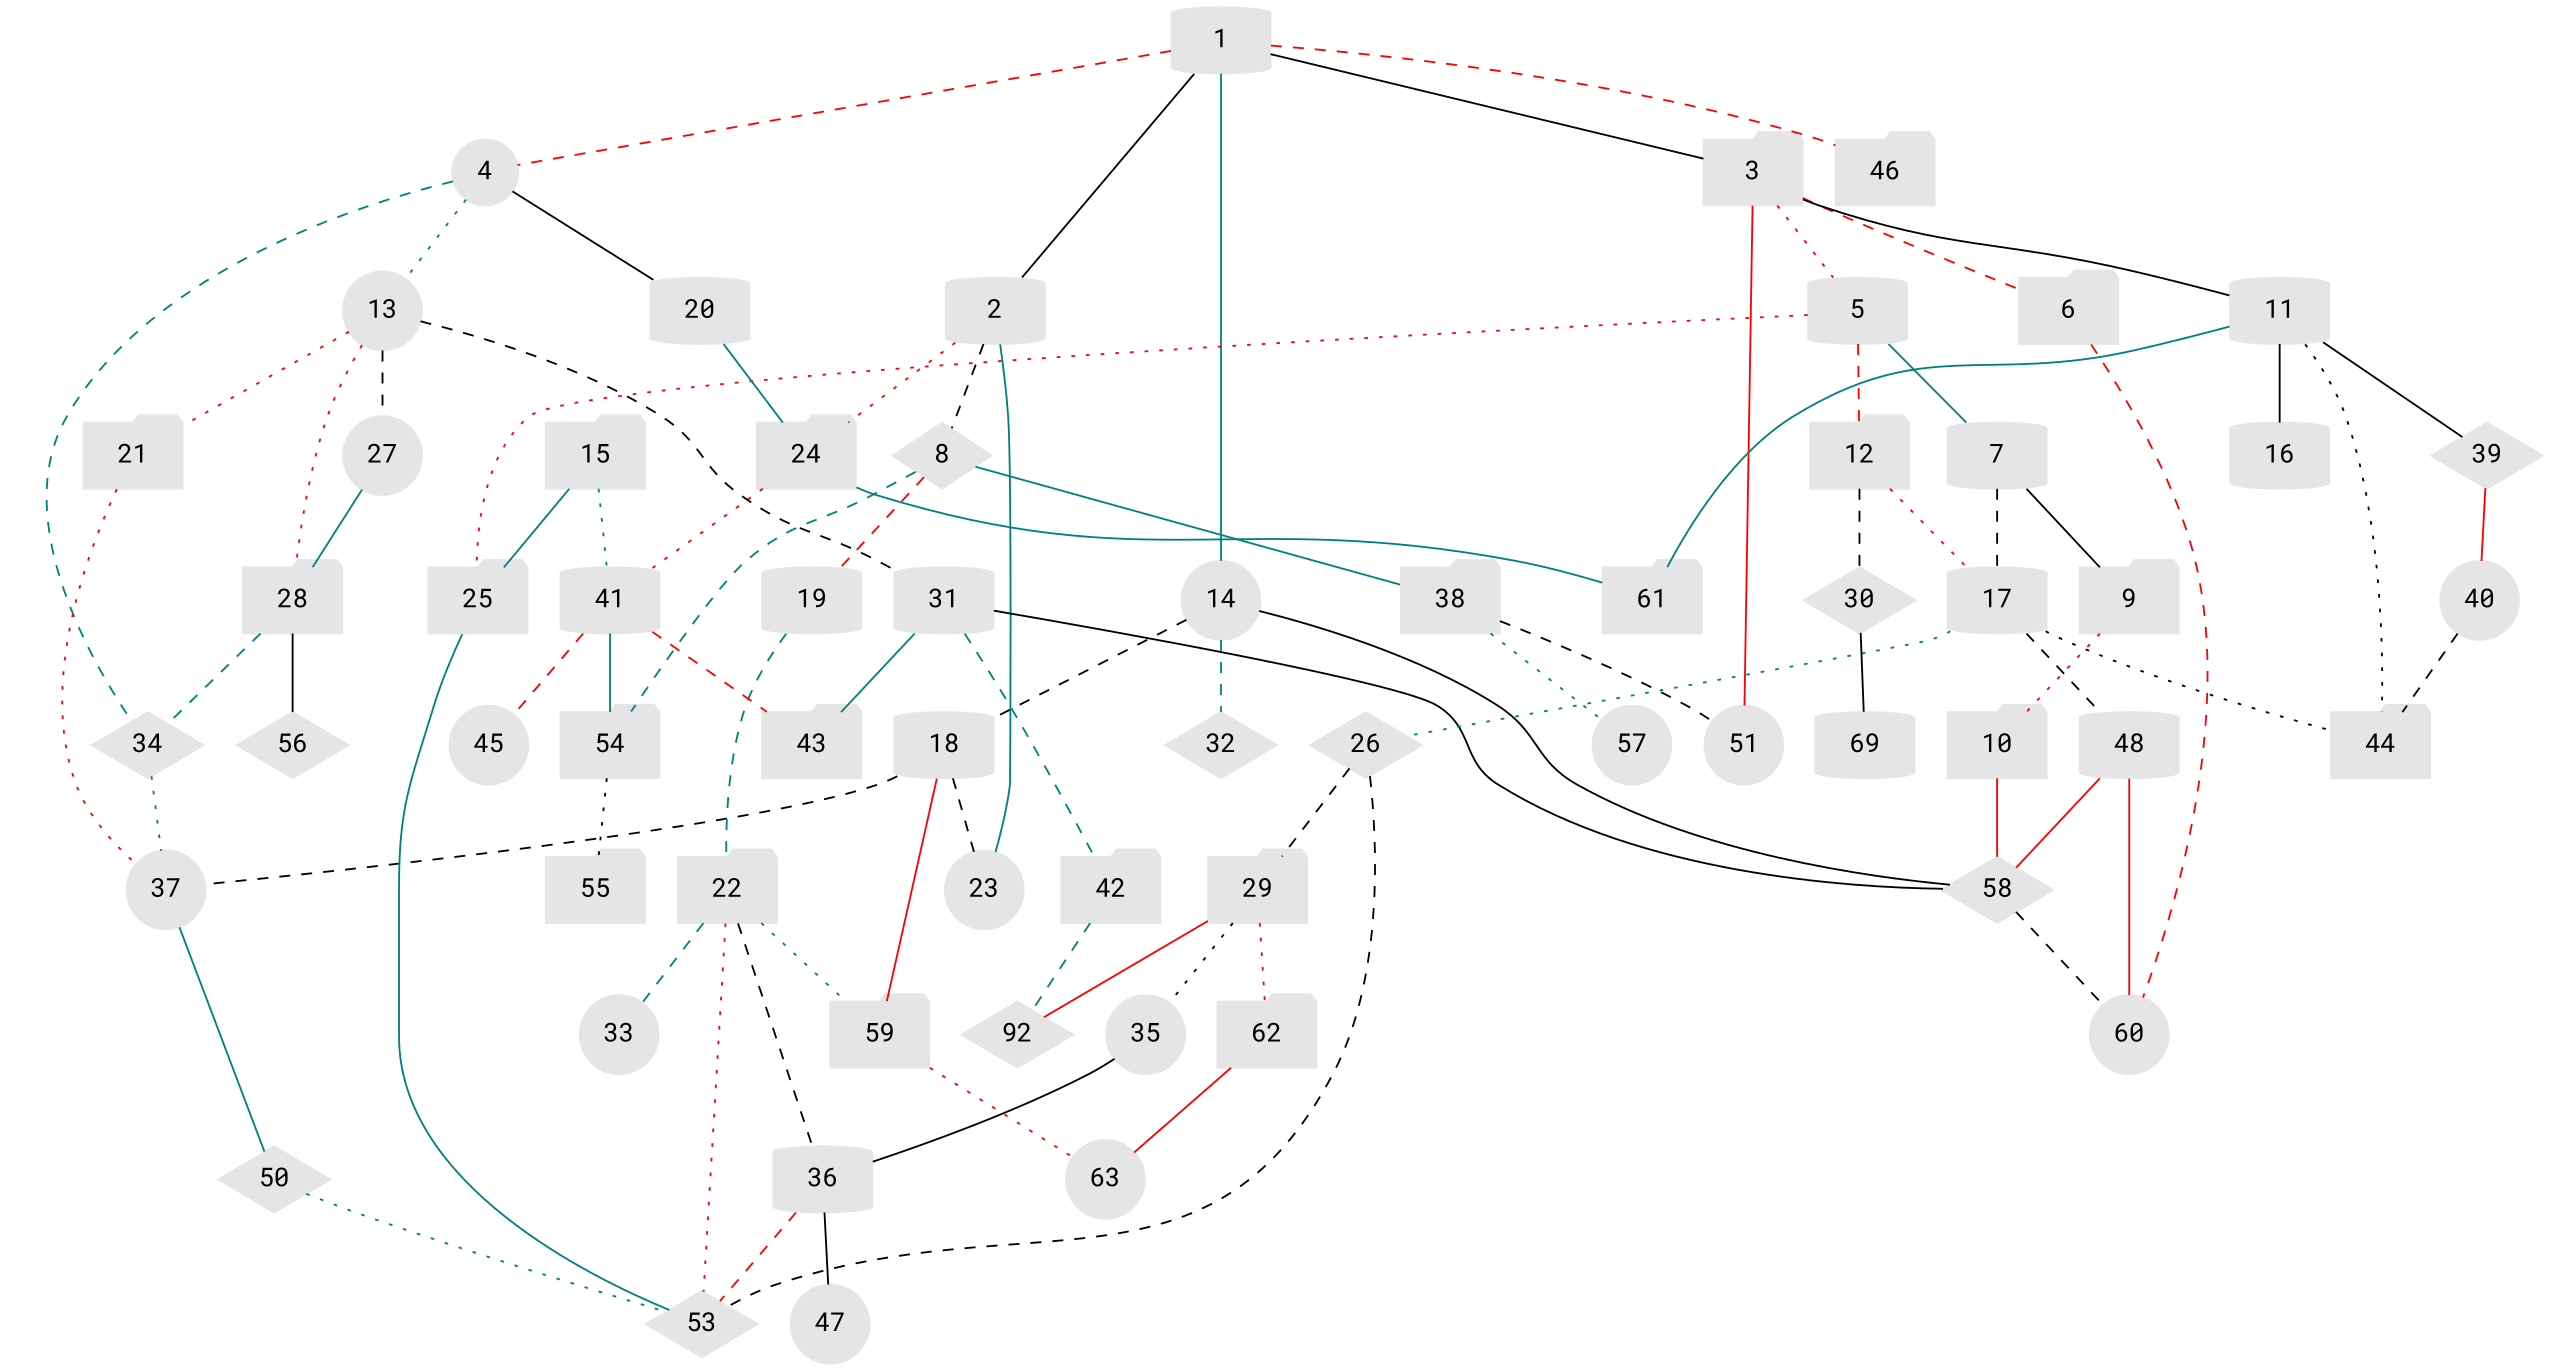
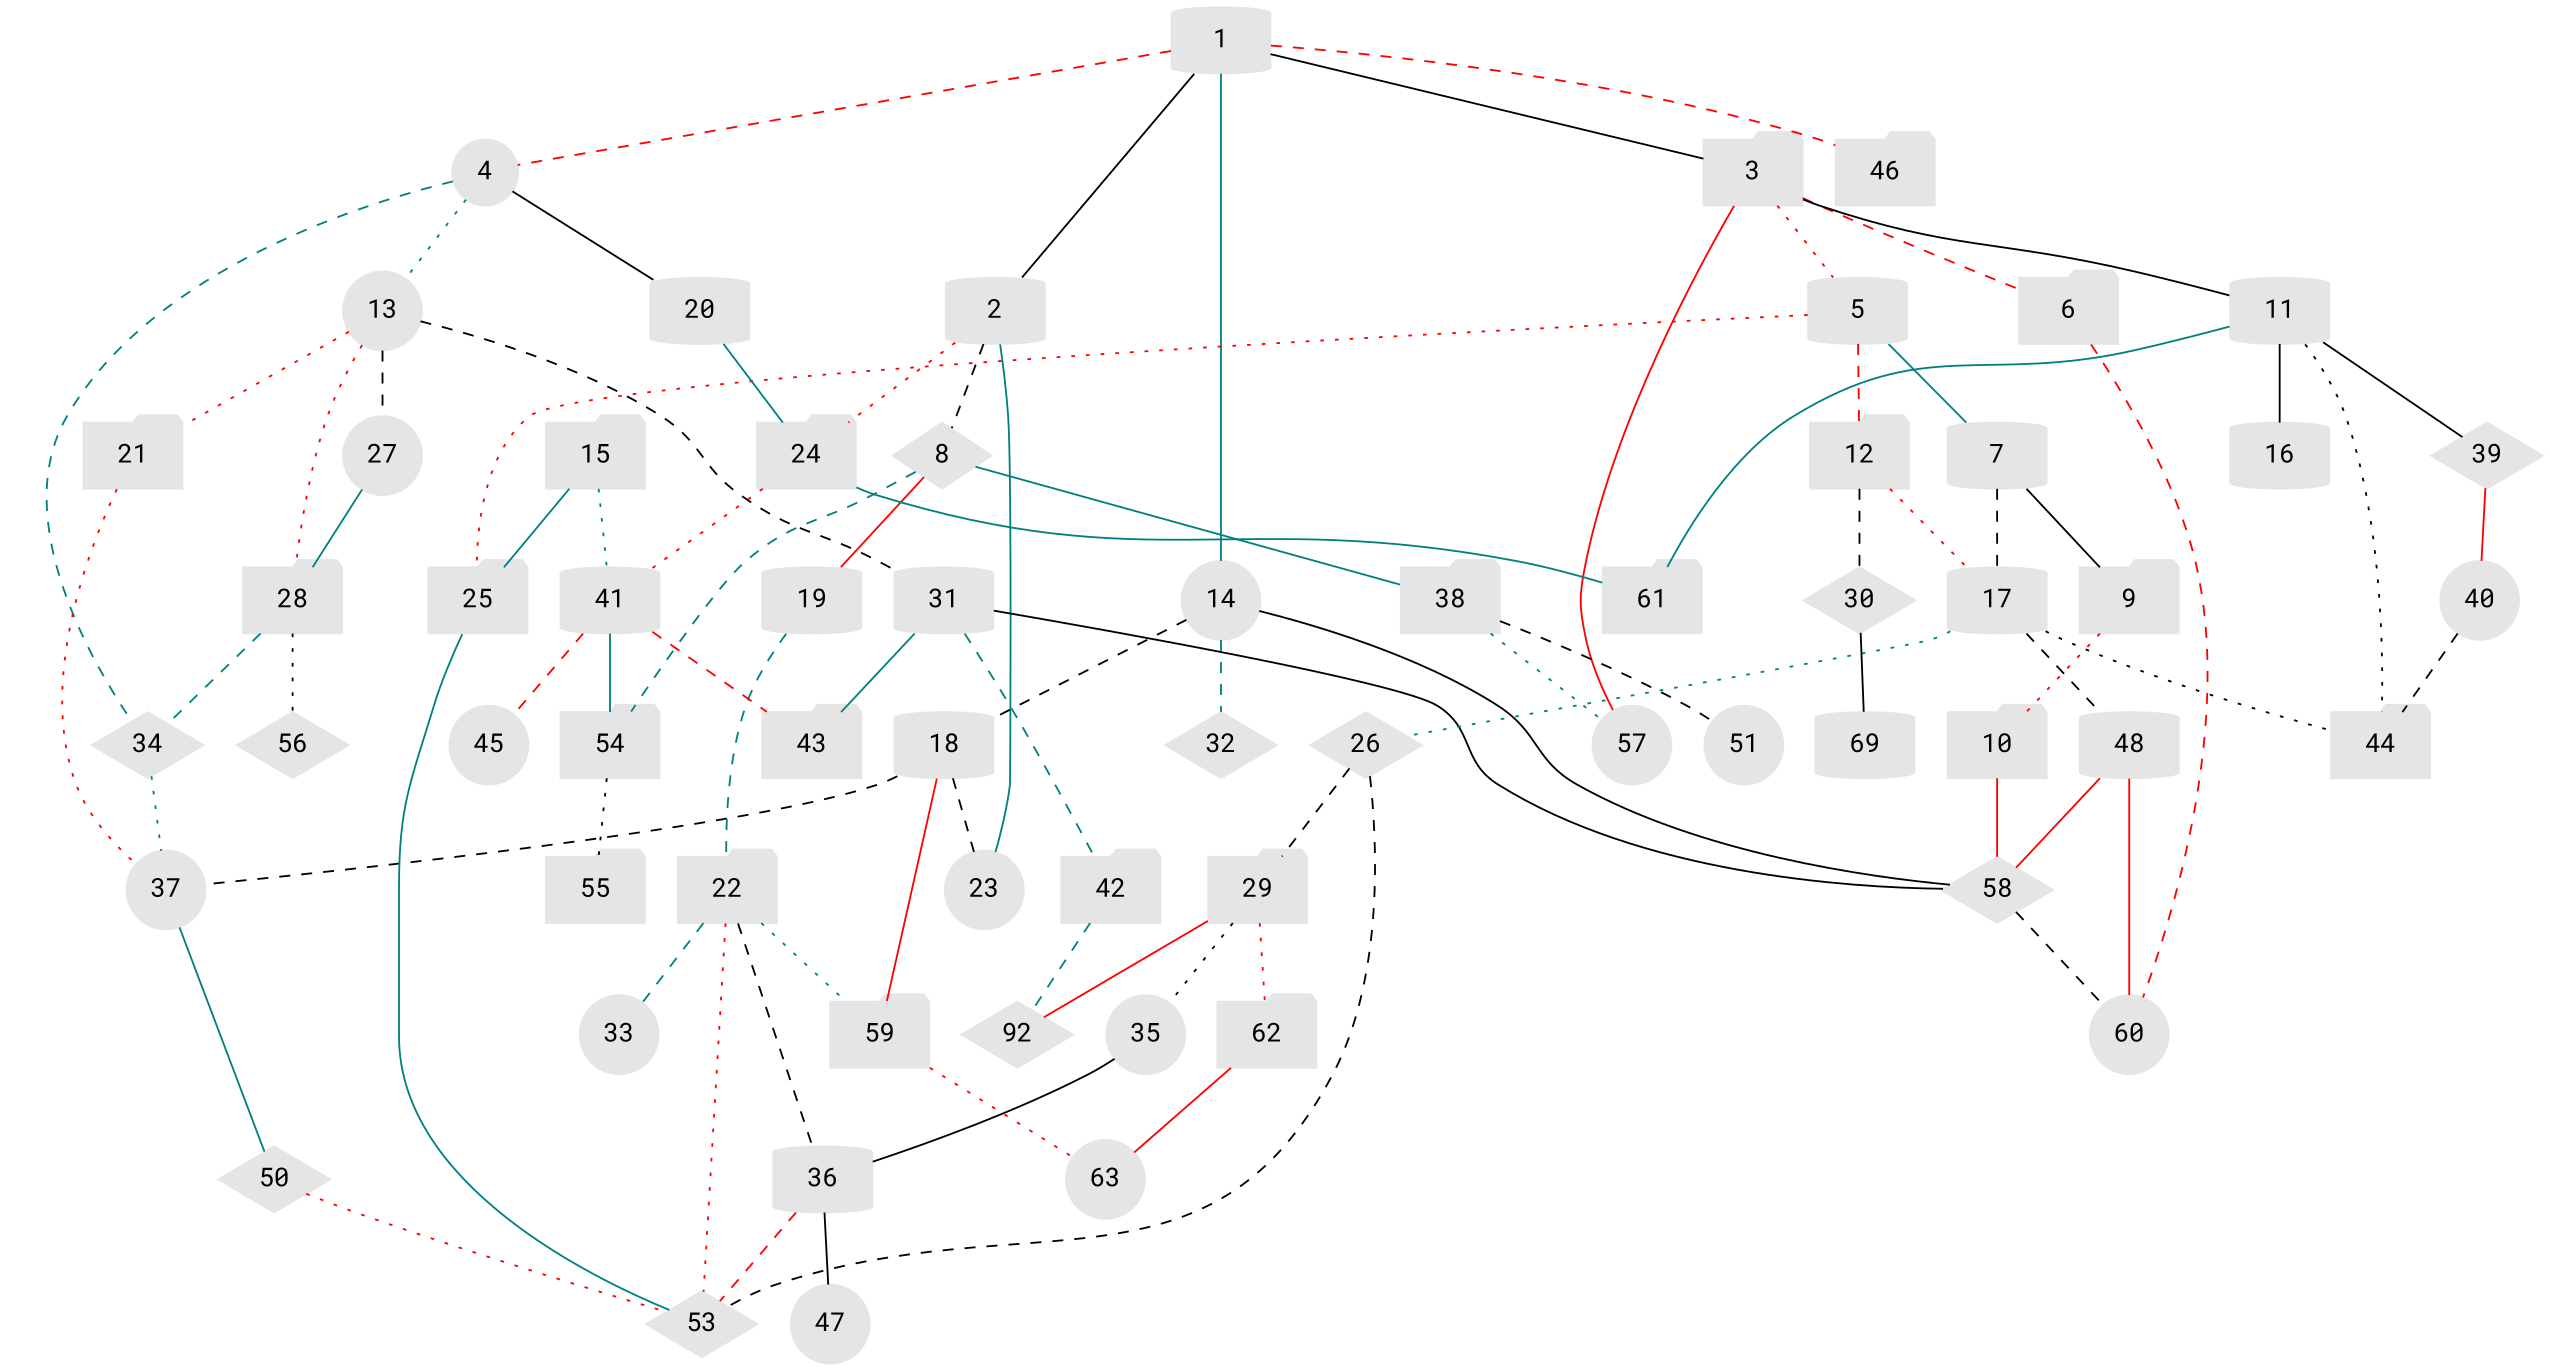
(1749, 431) -> (1618, 450)
(882, 522) -> (882, 522)
(293, 673) -> (293, 673)
(485, 1256) -> (485, 1256)
